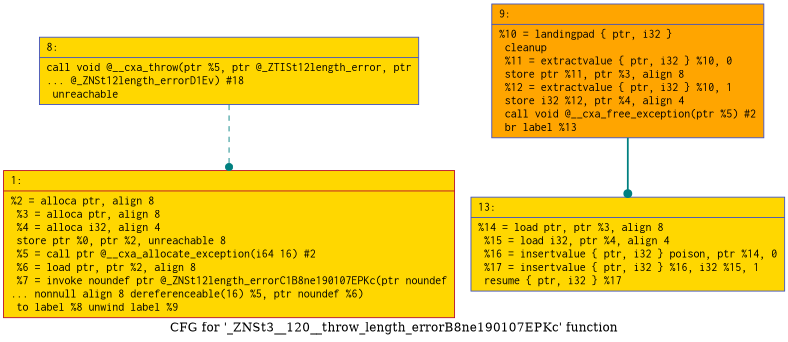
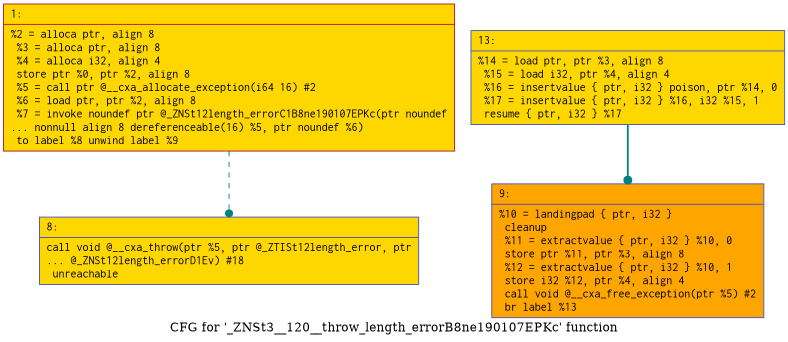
(229, 134) -> (229, 180)
(628, 164) -> (628, 151)
(119, 241) -> (101, 74)
